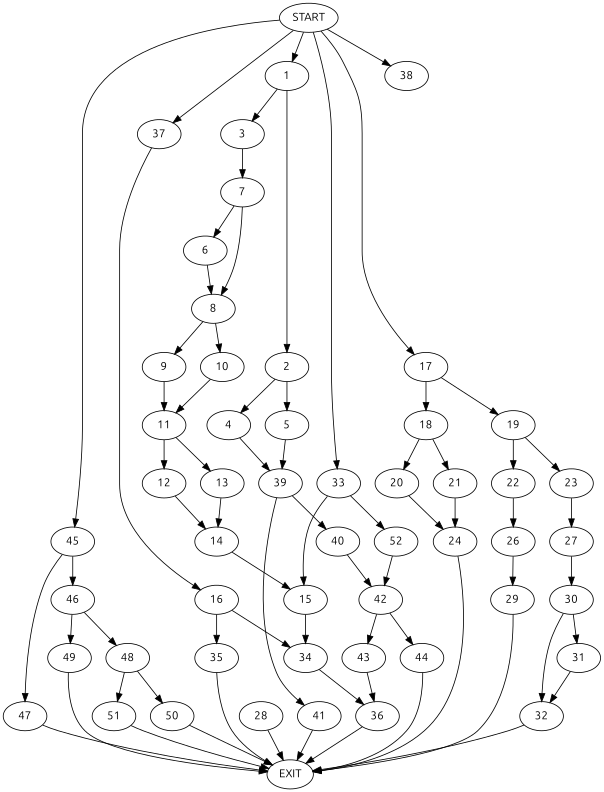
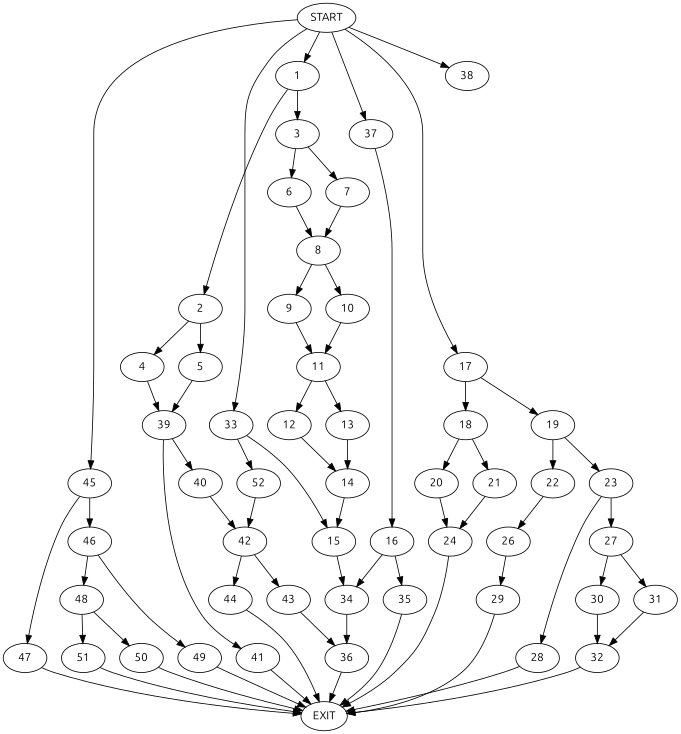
(226, 218) -> (294, 159)
none -> (566, 564)
(575, 625) -> (631, 567)
